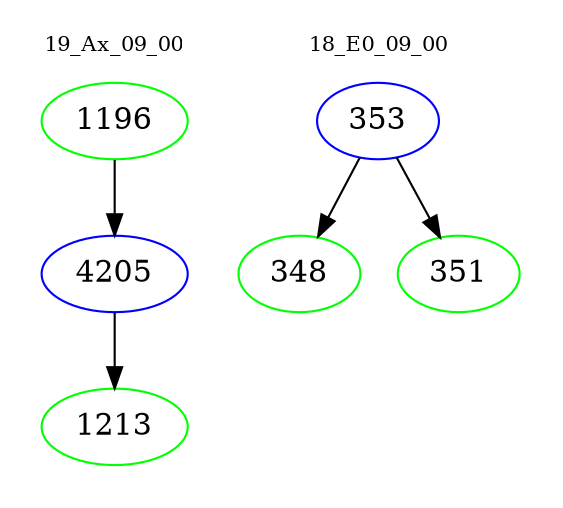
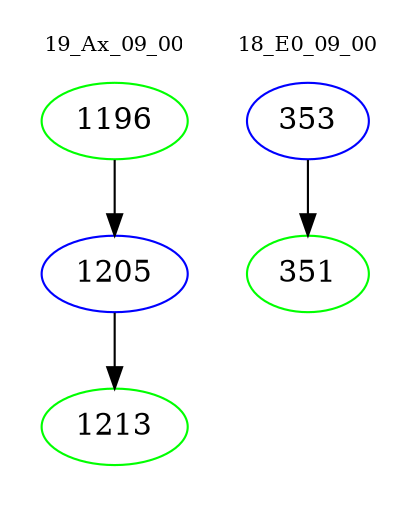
(115, 274) -> (115, 274)
(299, 274) -> none
